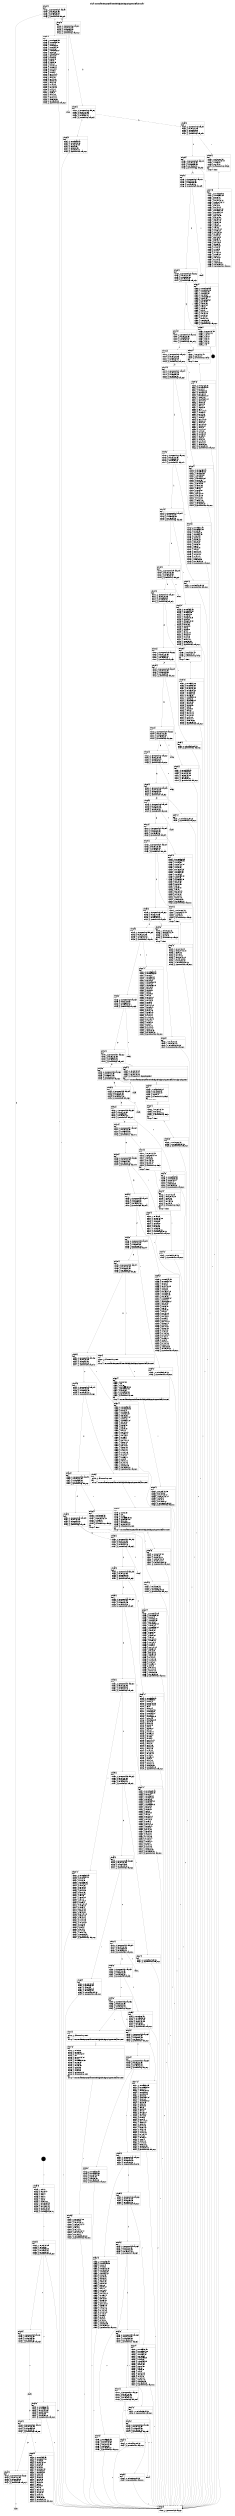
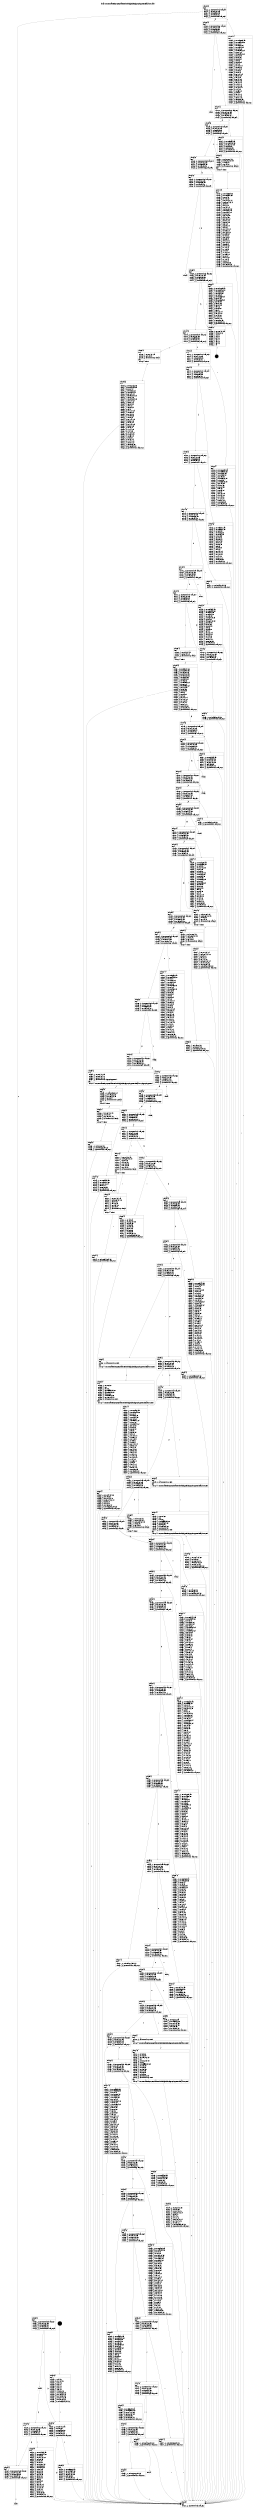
(164, 662) -> (190, 716)
(35, 2292) -> (45, 2377)
